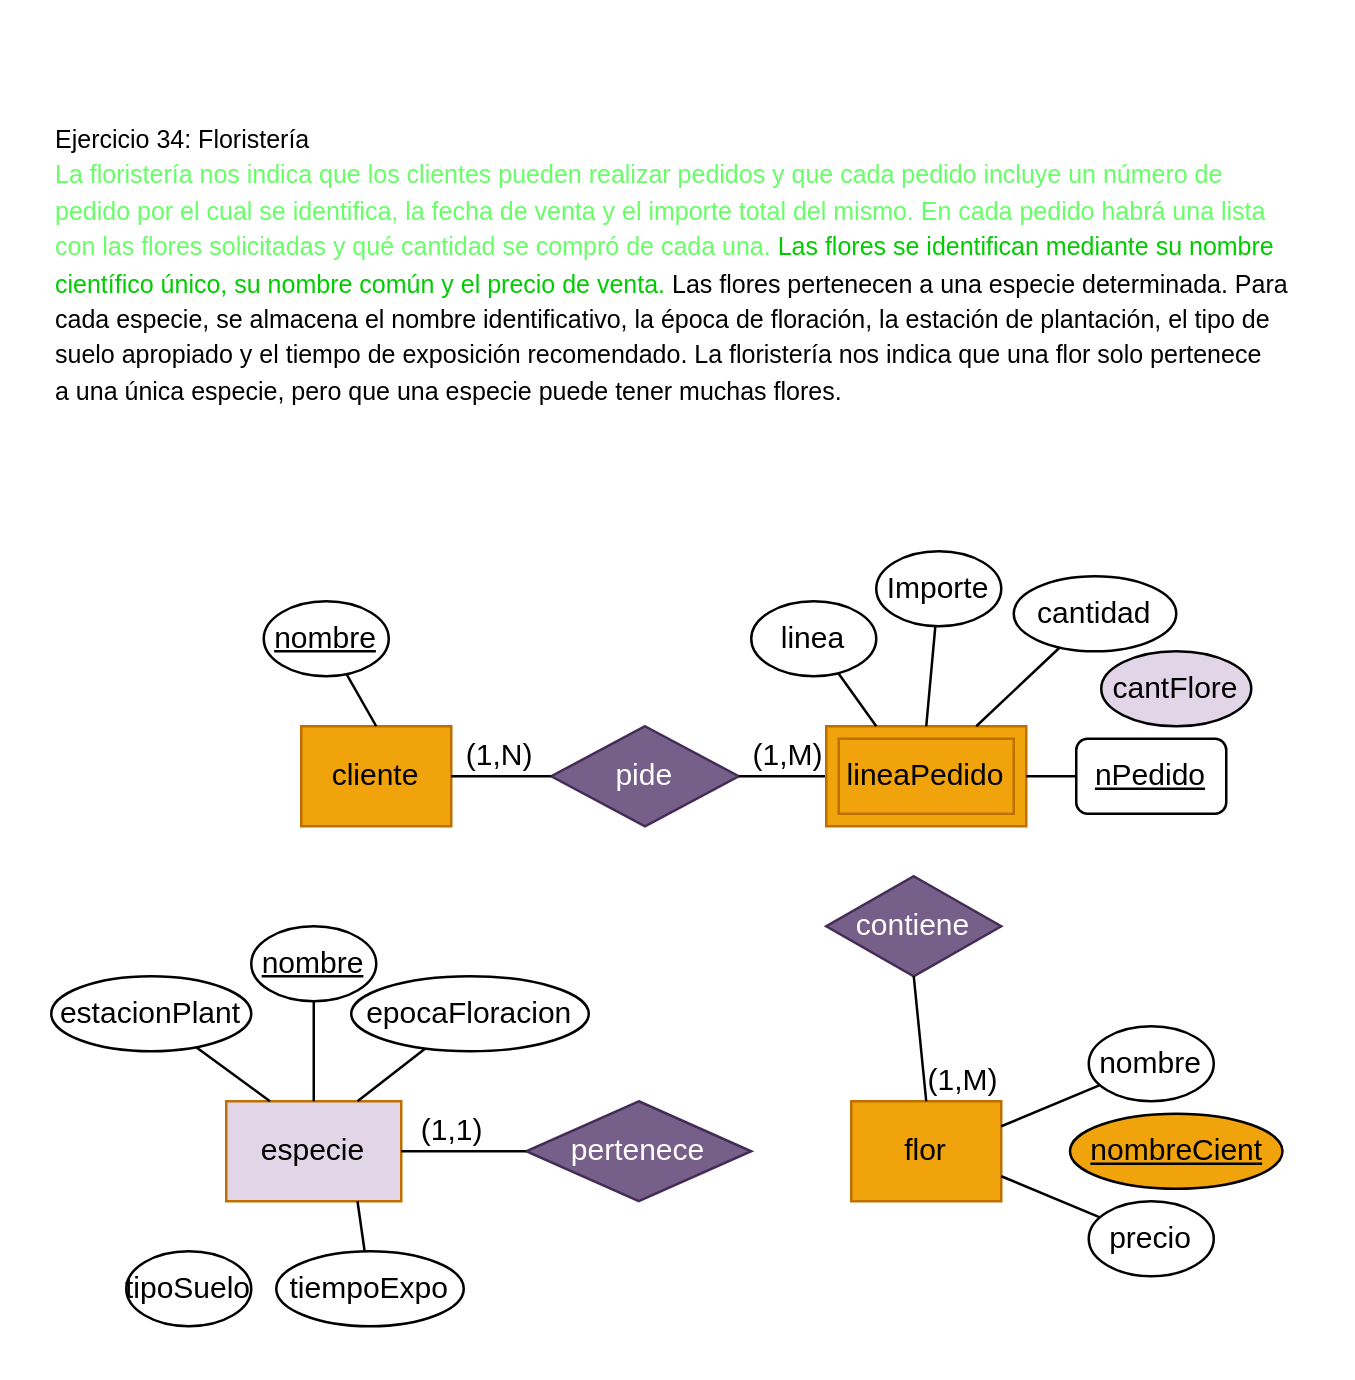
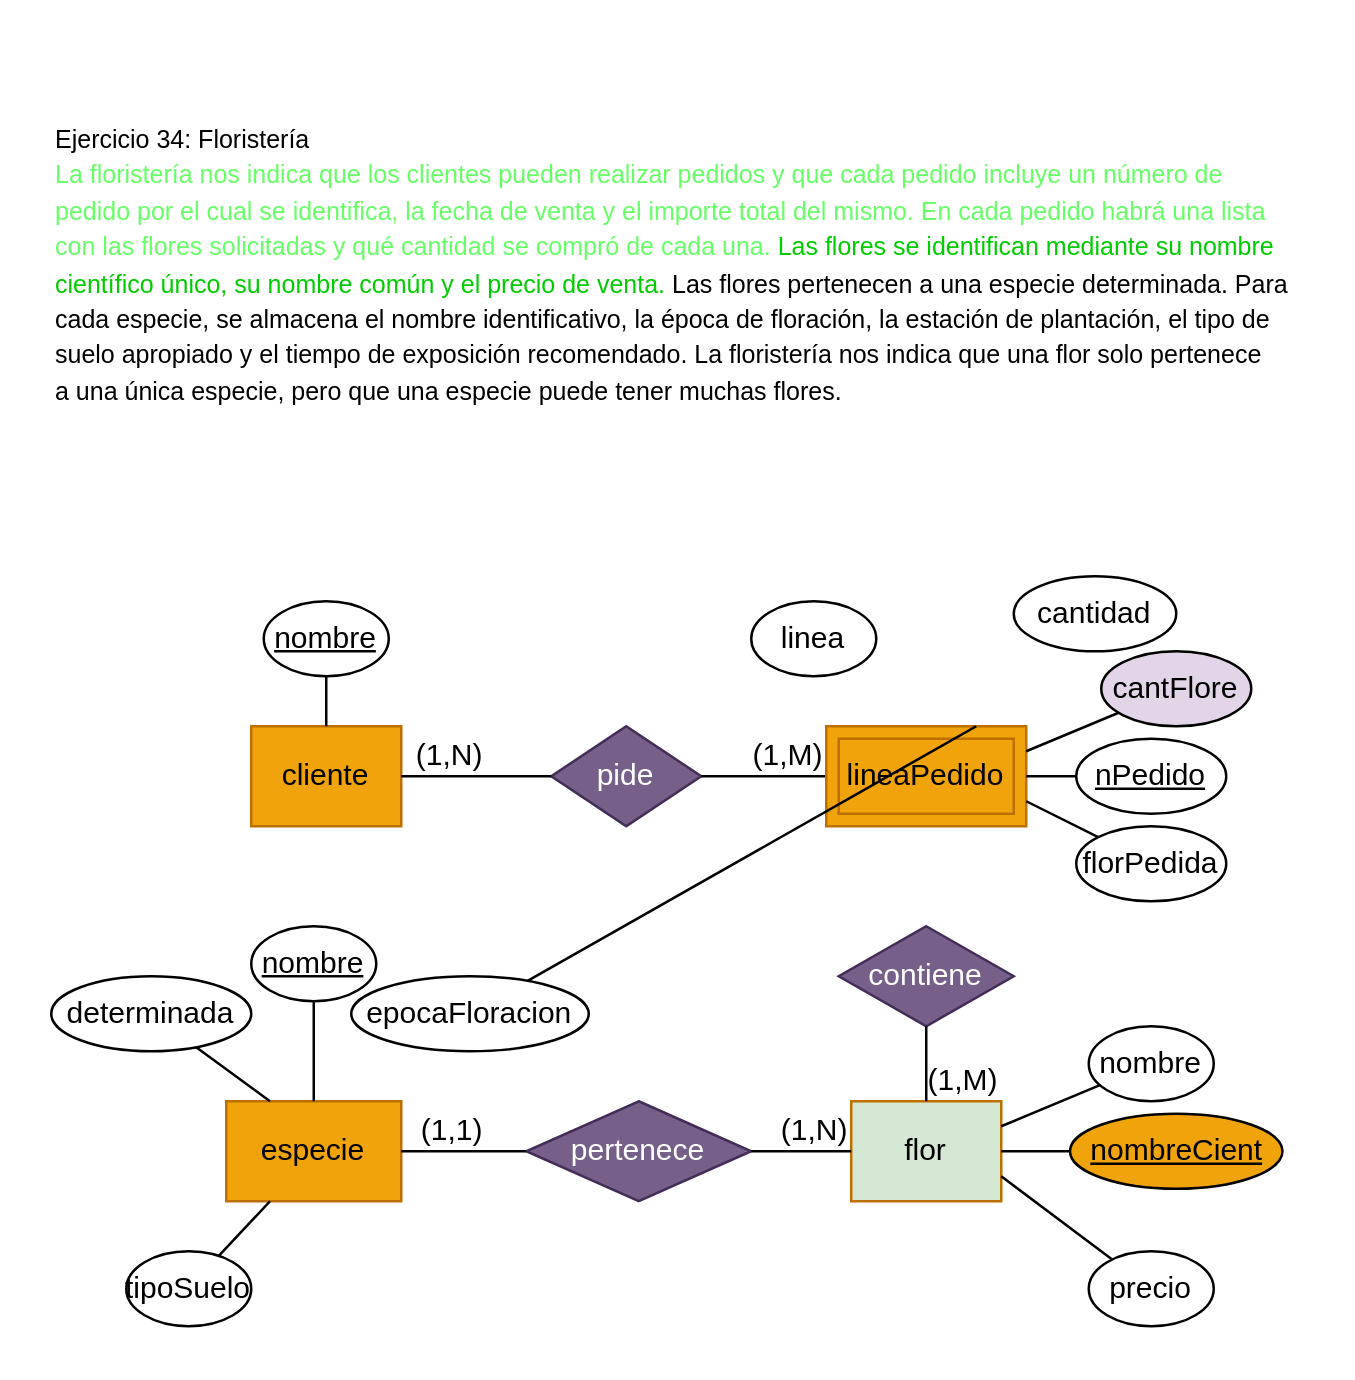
(939, 589) -> none
(931, 676) -> none
(1018, 687) -> (752, 853)
(858, 700) -> none
none -> (1072, 732)
(376, 776) -> (326, 776)
(645, 776) -> (626, 776)
(1151, 776) -> (1151, 776)
none -> (1062, 819)
none -> (1151, 864)
(914, 926) -> (926, 976)
(151, 1014) -> (151, 1014)
(391, 1075) -> none
(314, 1151) -> (314, 1151)
none -> (801, 1151)
(926, 1151) -> (926, 1151)
none -> (1036, 1151)
(361, 1226) -> none
none -> (244, 1229)
(1151, 1239) -> (1151, 1289)
(370, 1289) -> none
